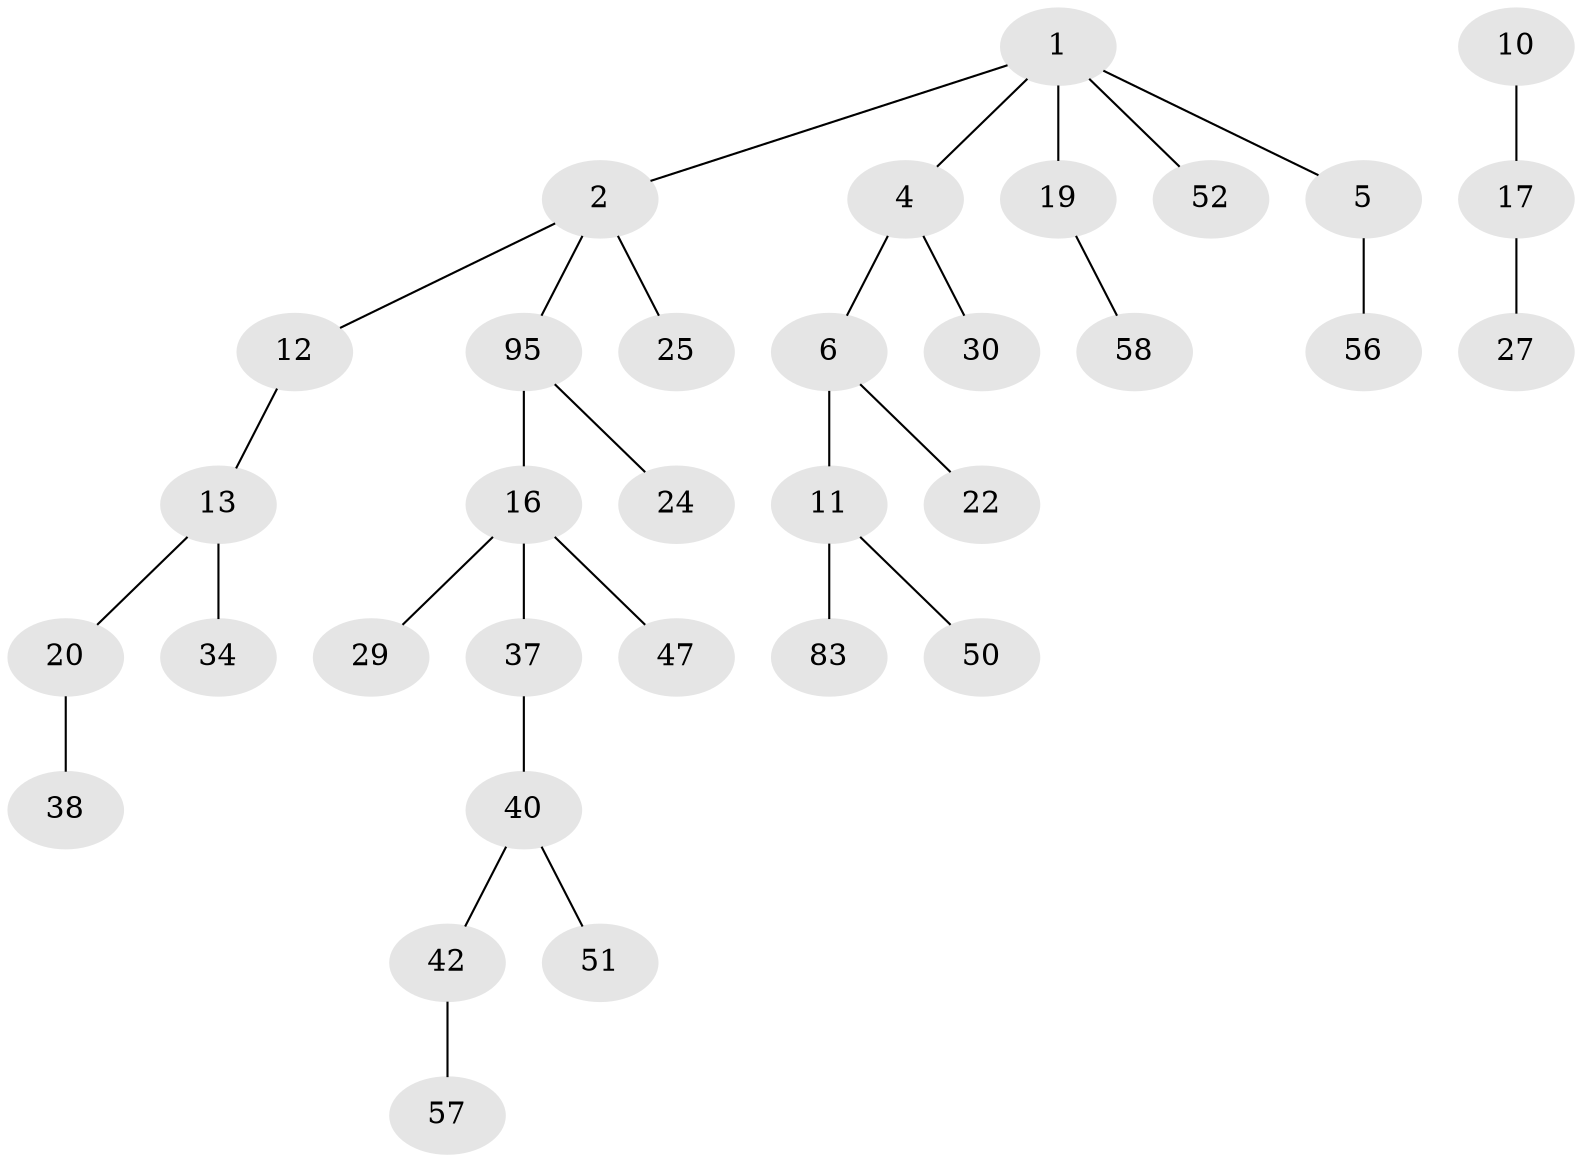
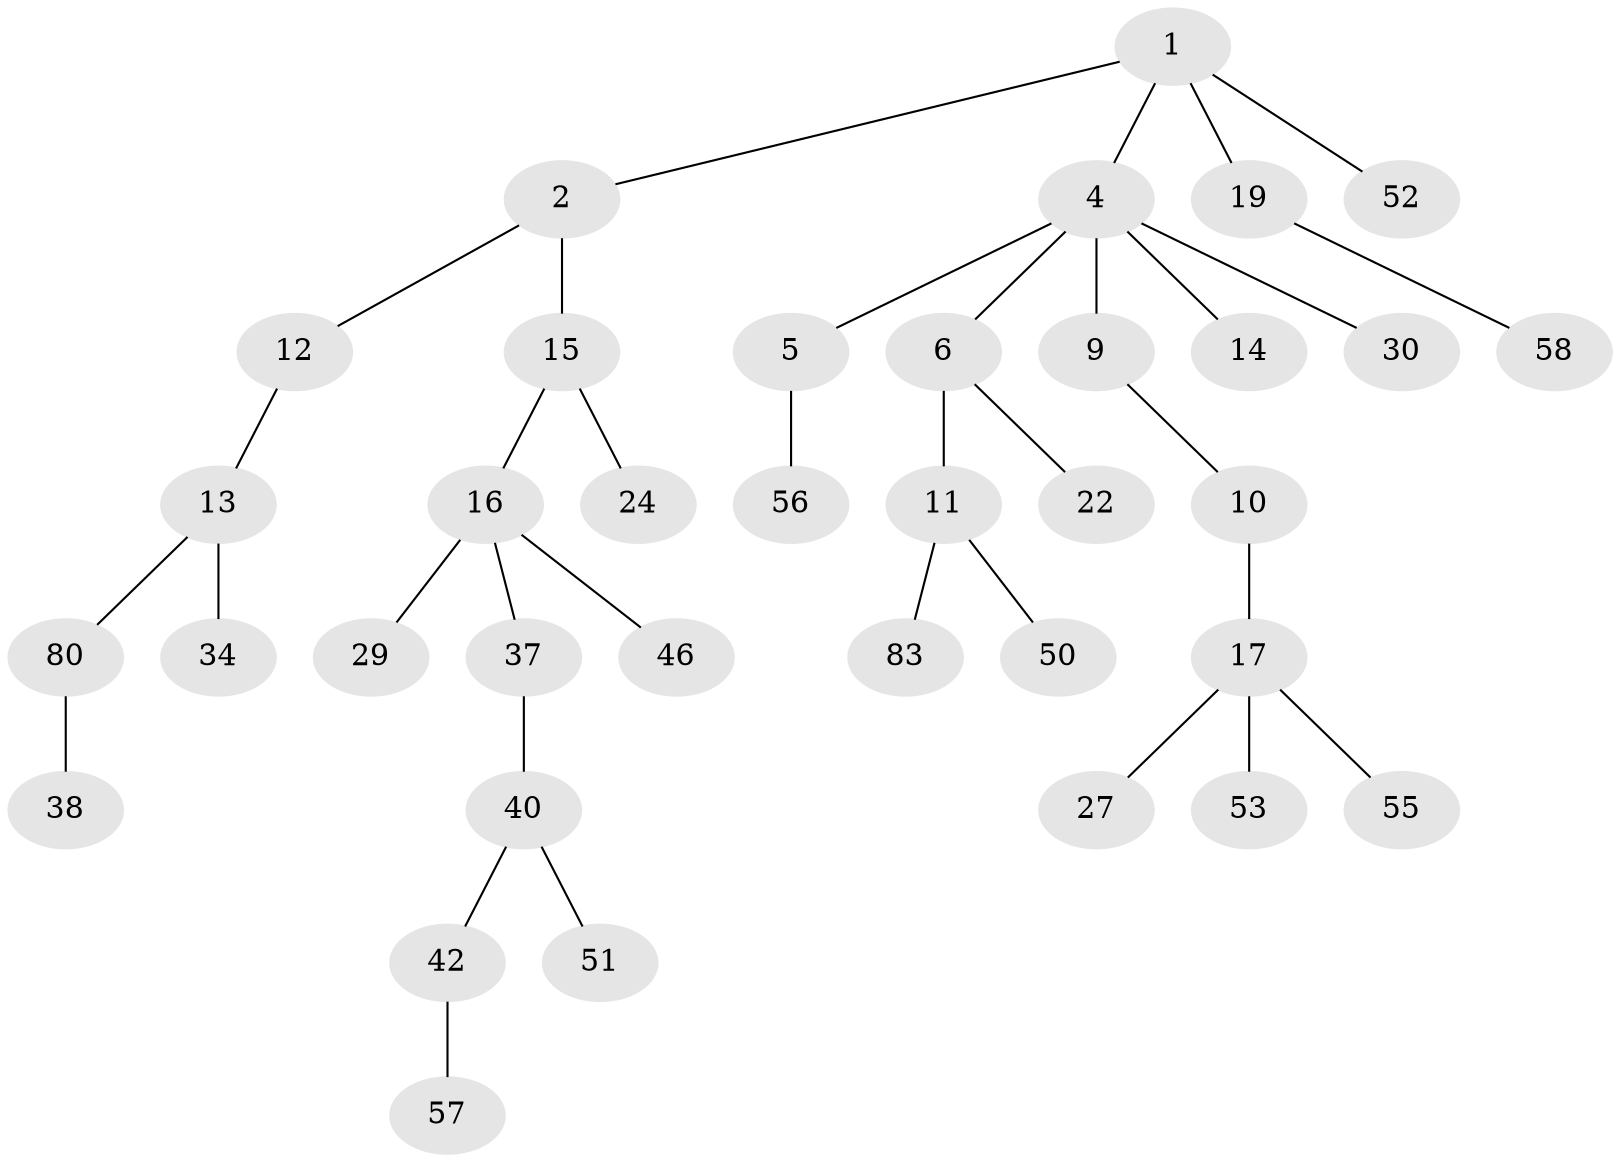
(1211, 123) -> (944, 276)
(524, 352) -> (562, 352)
(677, 352) -> none
none -> (1096, 352)
none -> (1249, 352)
(66, 657) -> (66, 657)
(677, 657) -> (677, 657)
none -> (1249, 810)
none -> (1402, 810)
